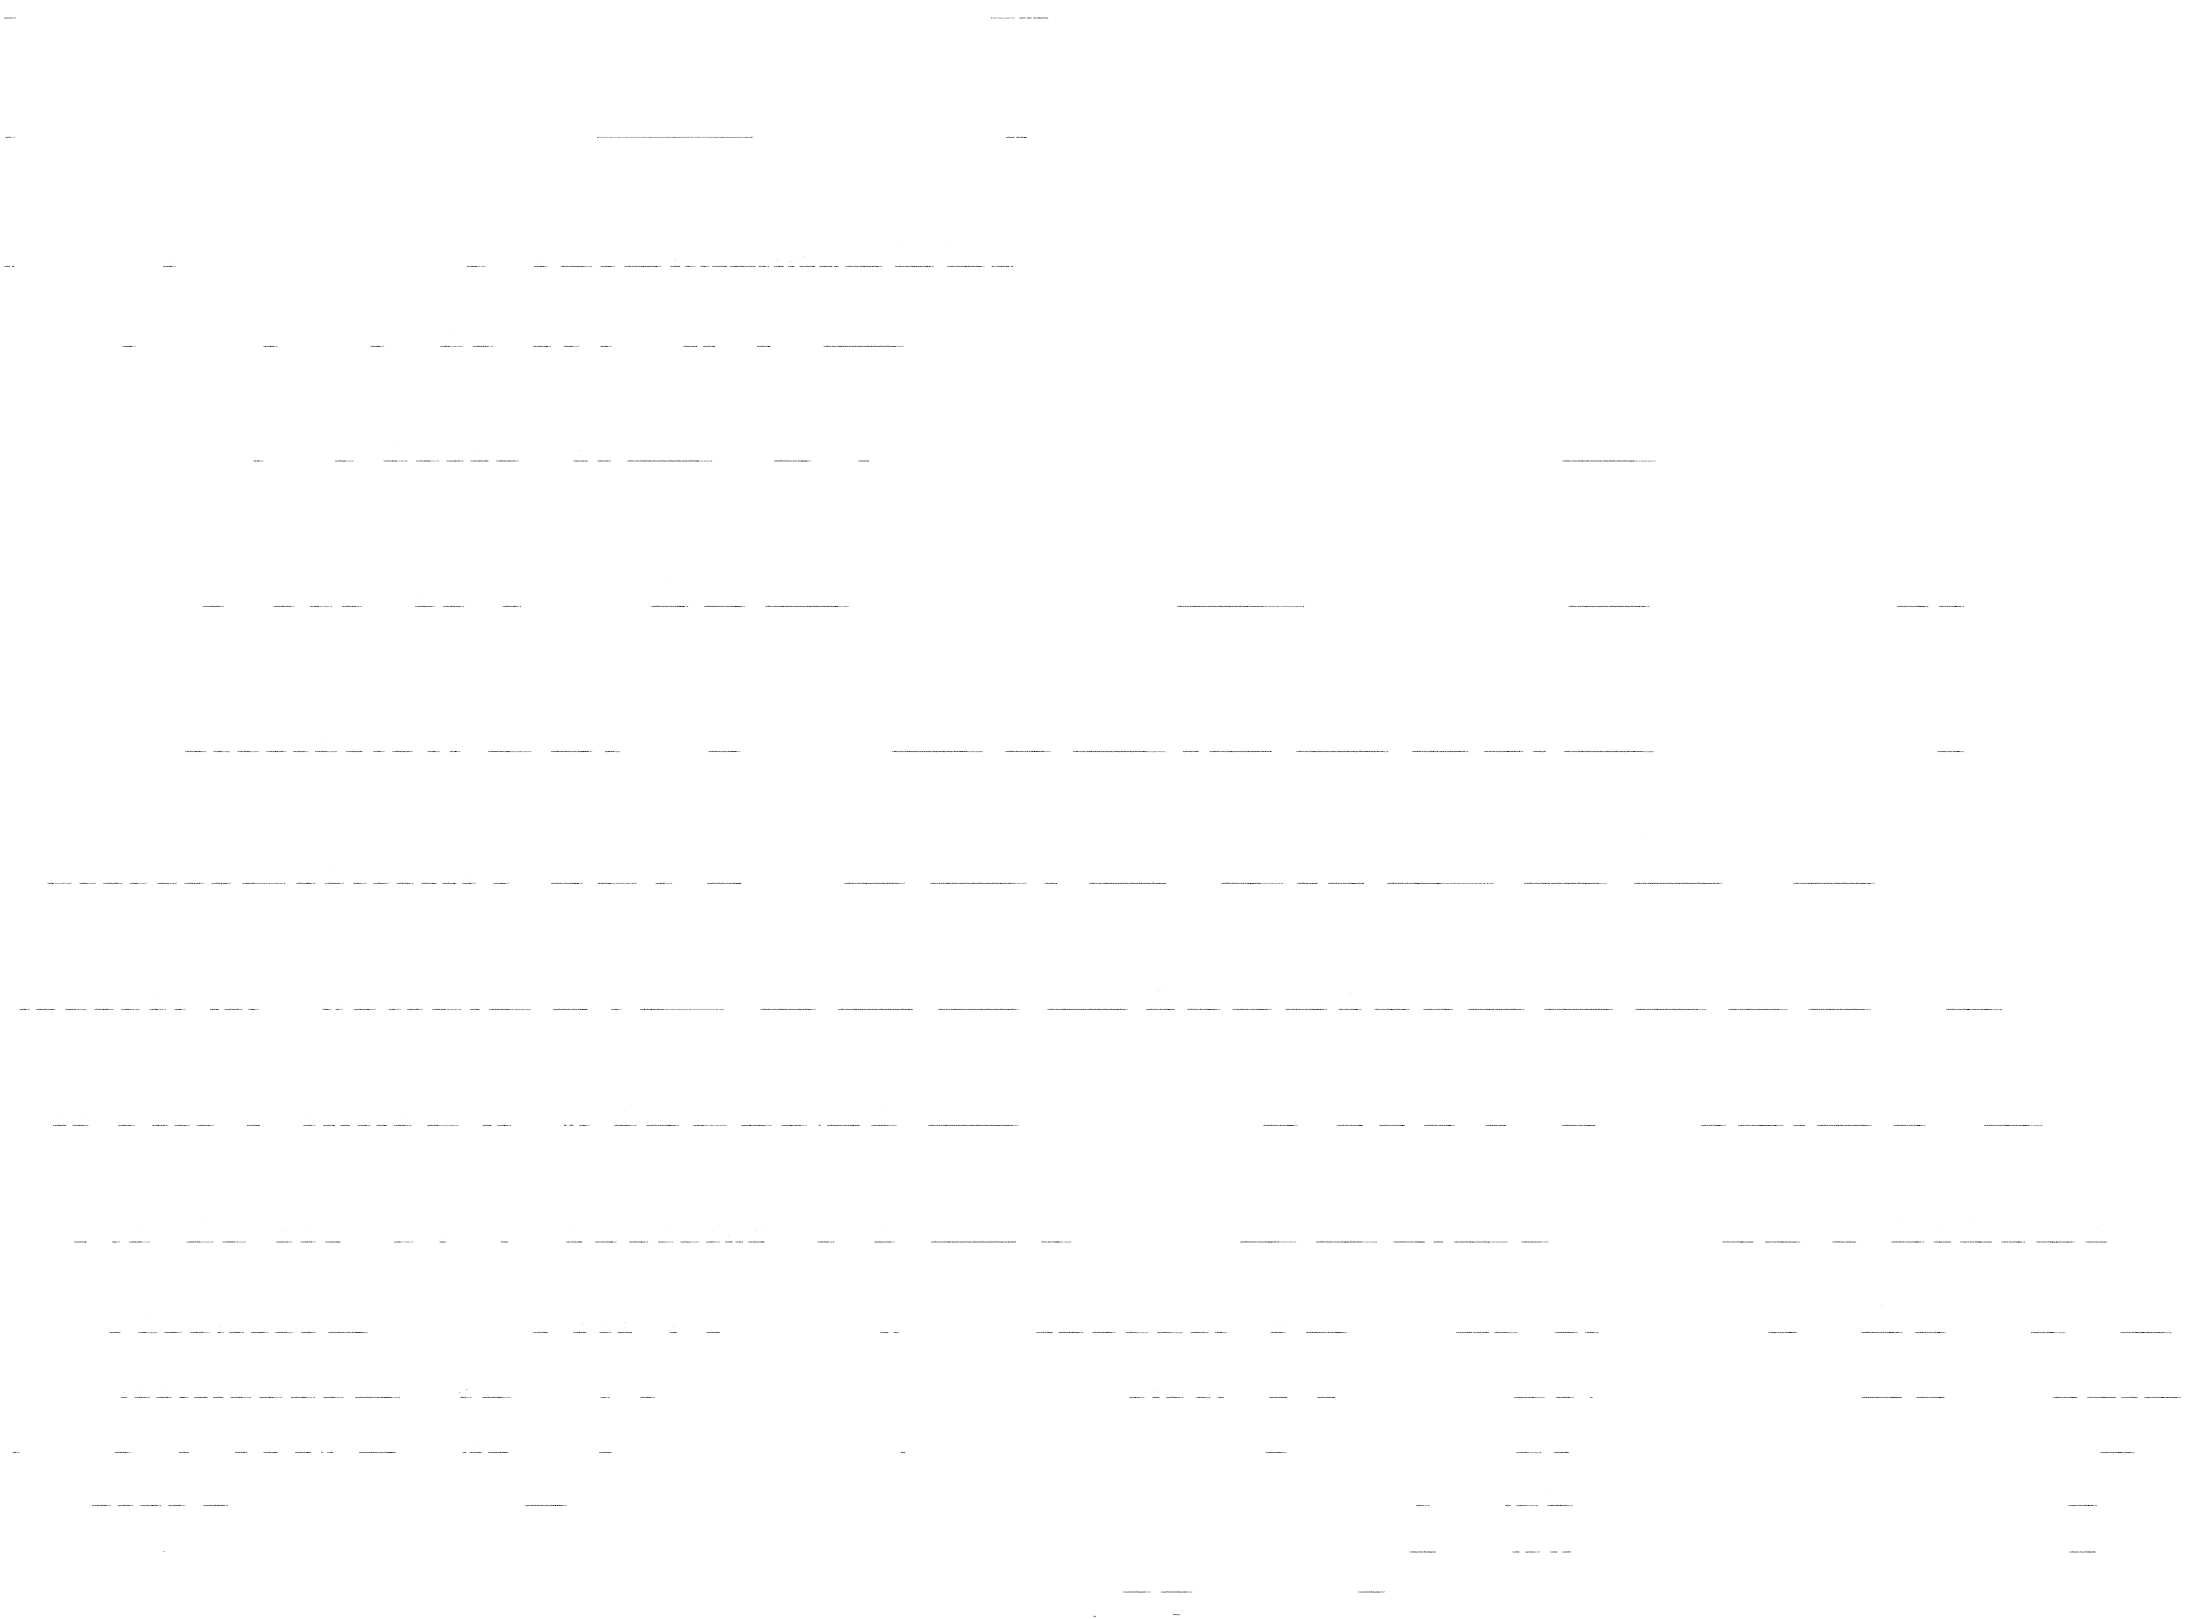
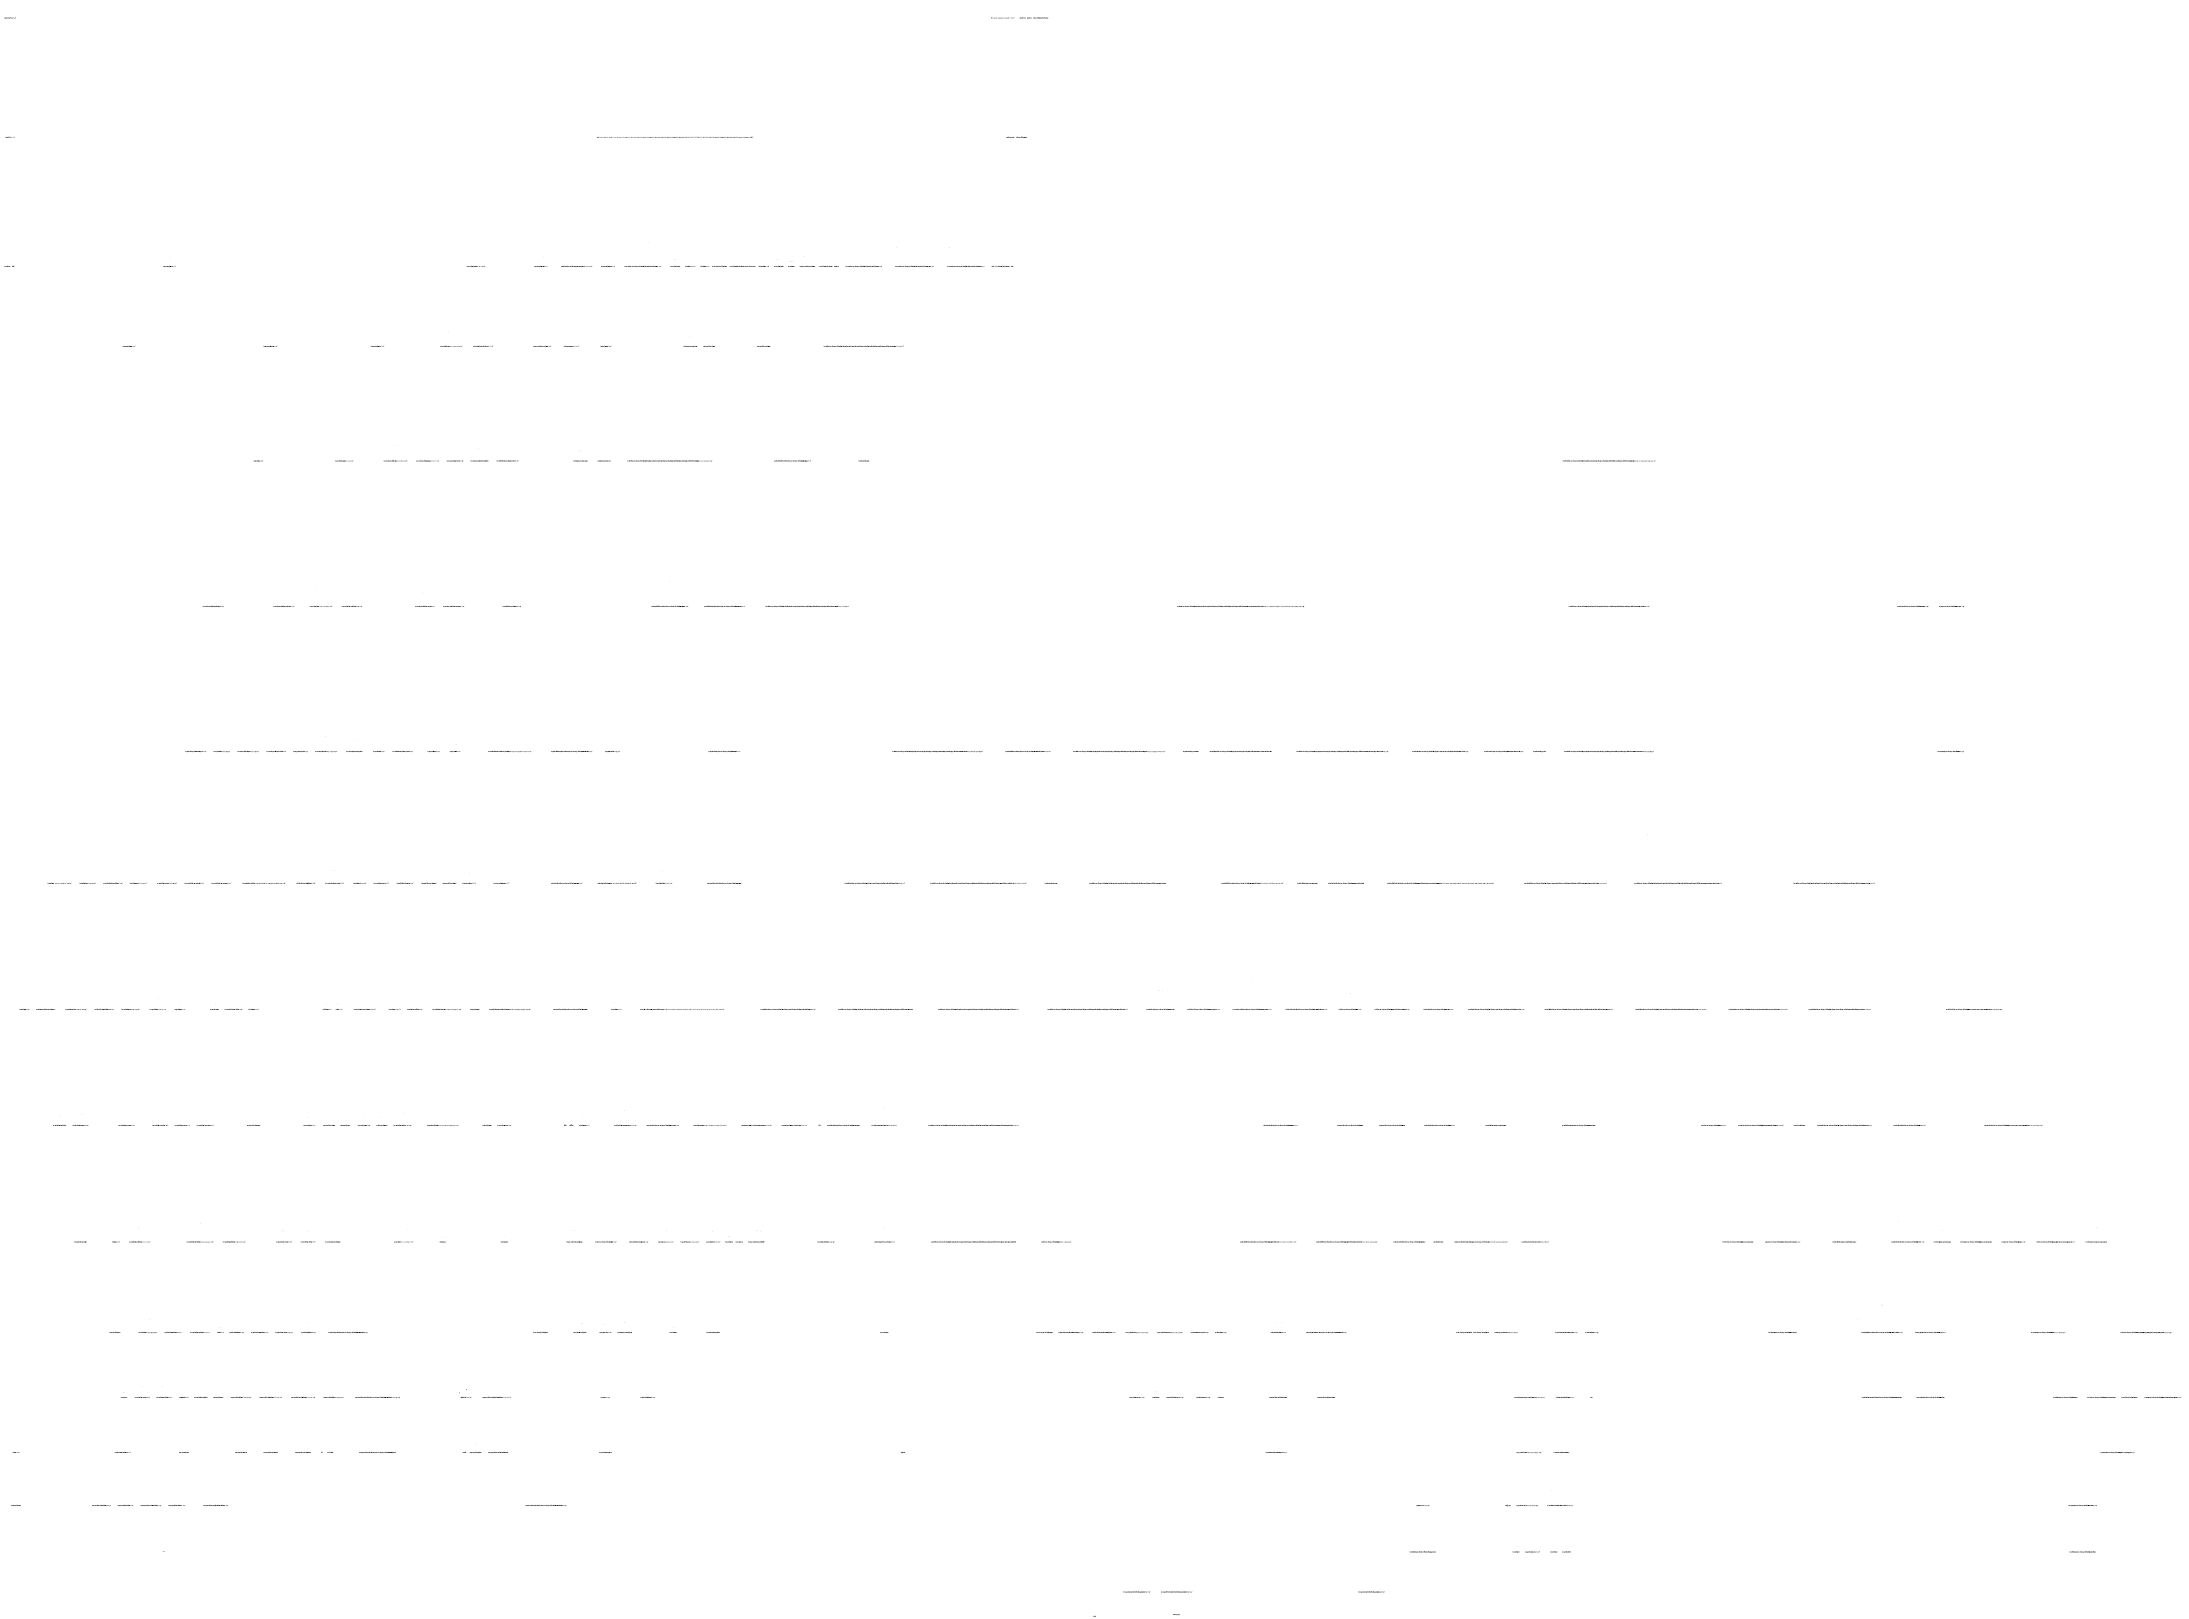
(896, 1333) -> none
none -> (16, 1506)
